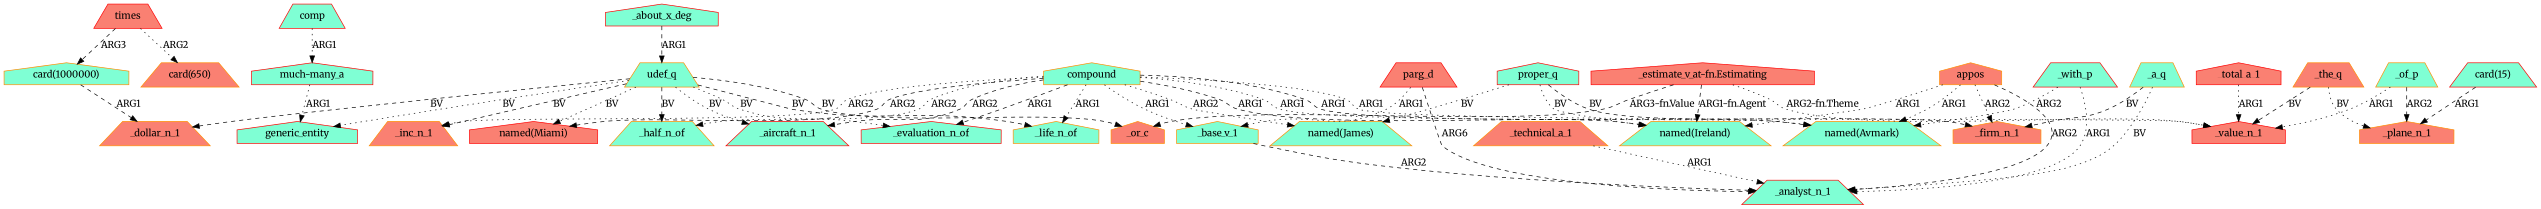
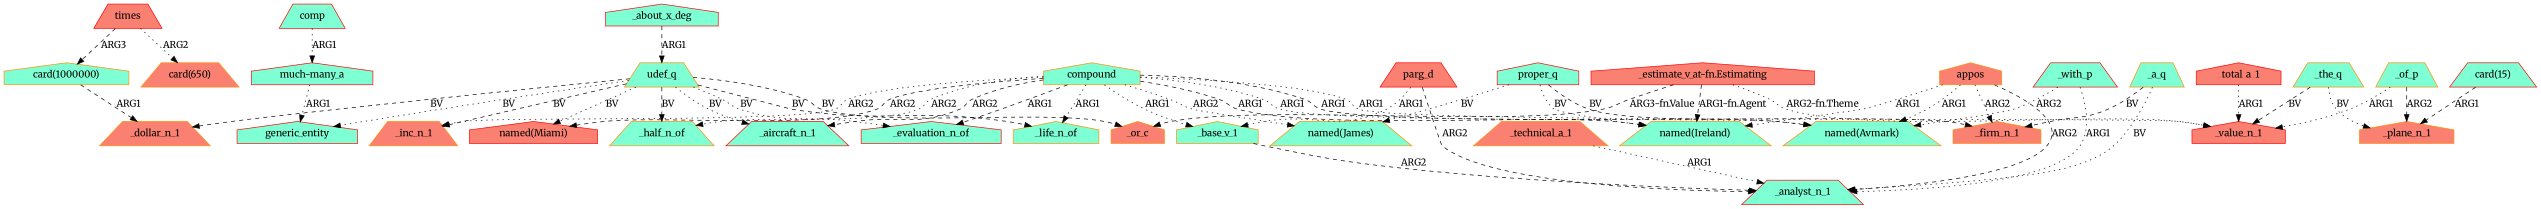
(2328, 75) -> (2328, 75)
(1455, 134) -> (1455, 134)
